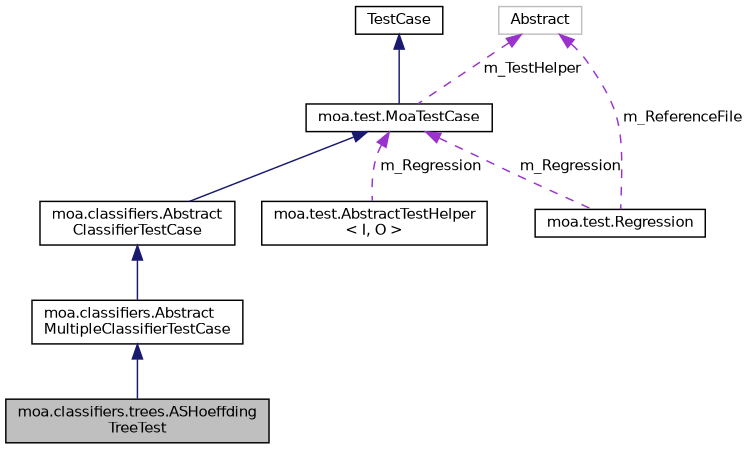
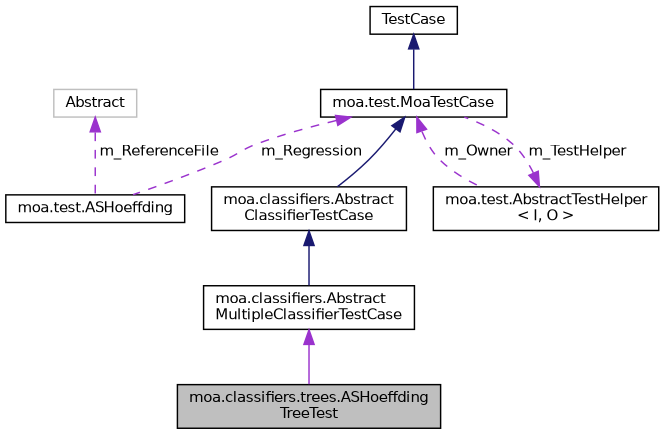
(463, 73) -> (505, 138)
(429, 167) -> (476, 152)
(620, 223) -> (95, 209)
(137, 379) -> (309, 364)
